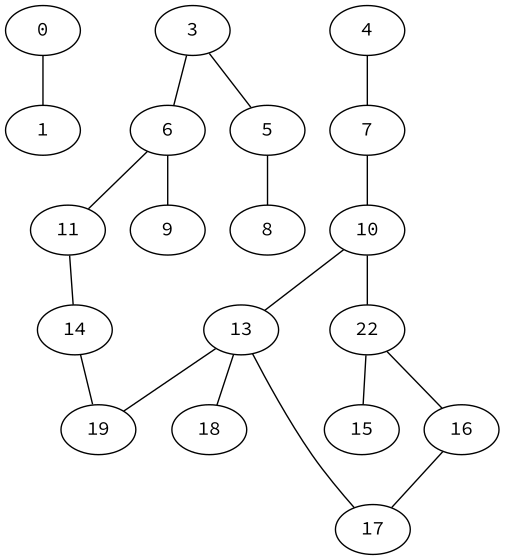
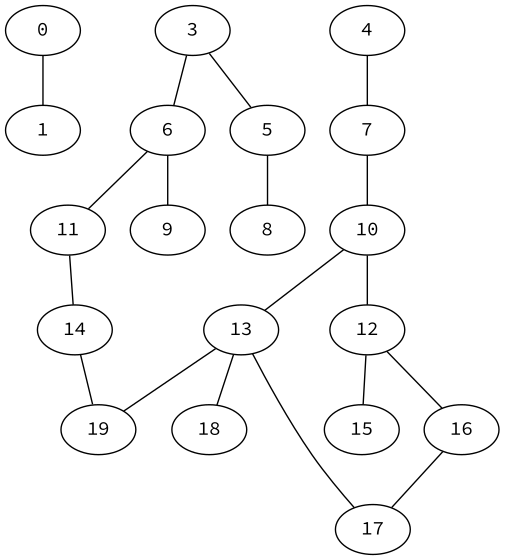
(367, 330) -> (367, 330)
